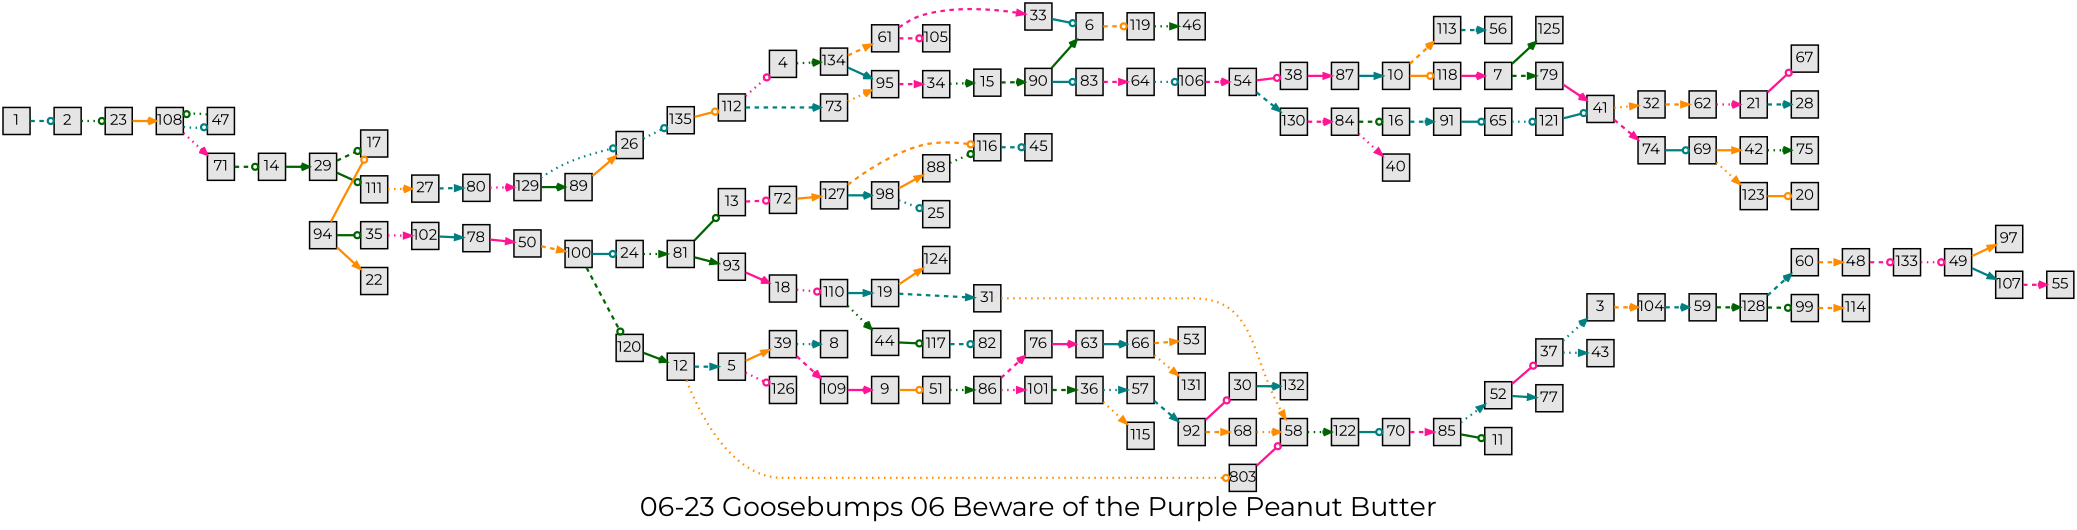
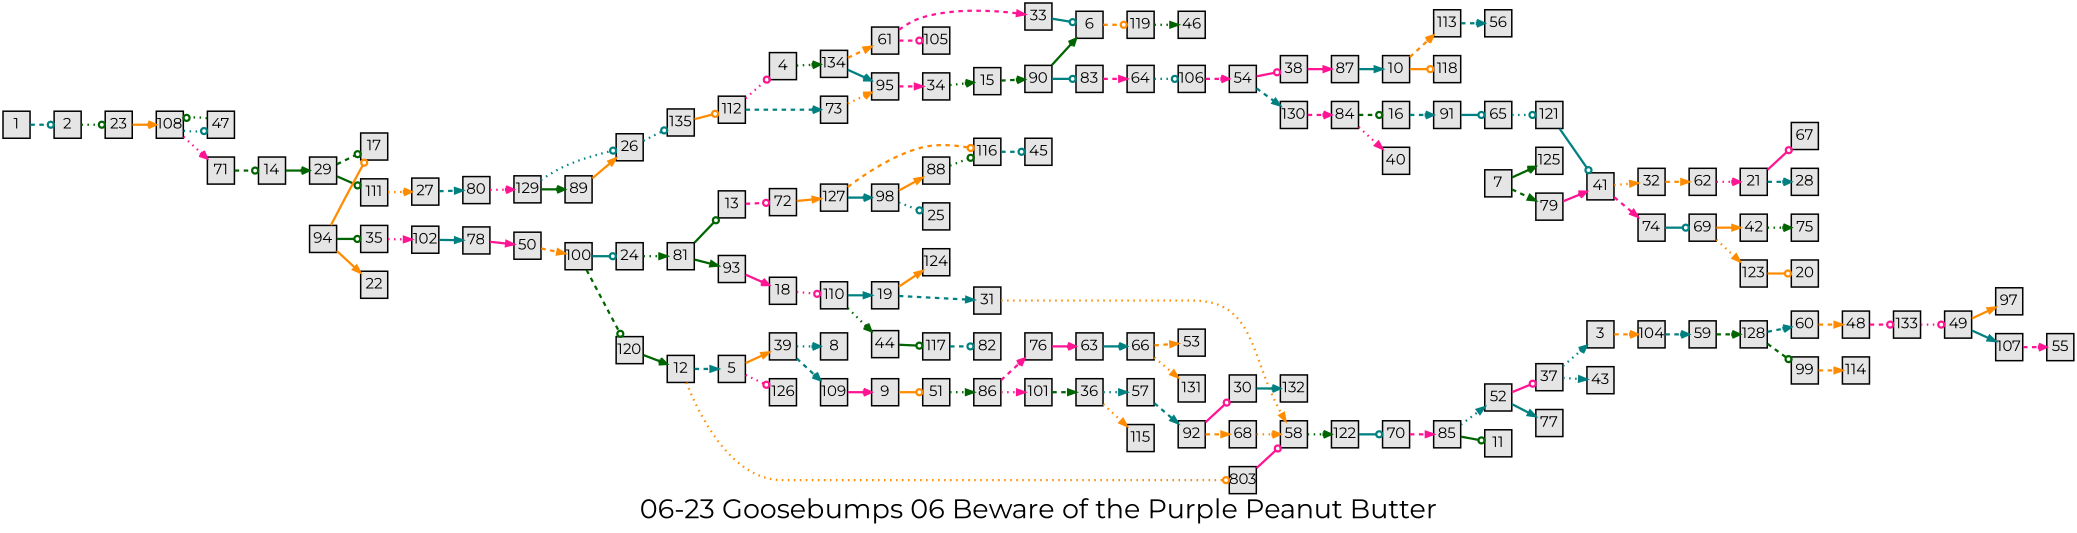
(1469, 76) -> none
(806, 364) -> (806, 367)
